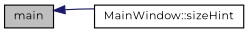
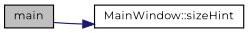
(80, 9) -> (68, 23)
